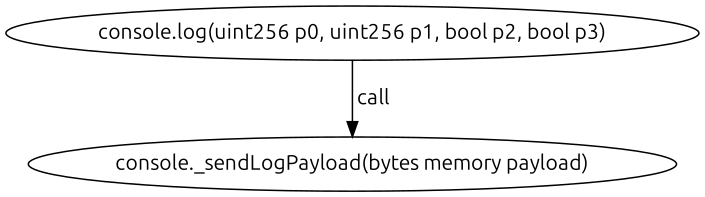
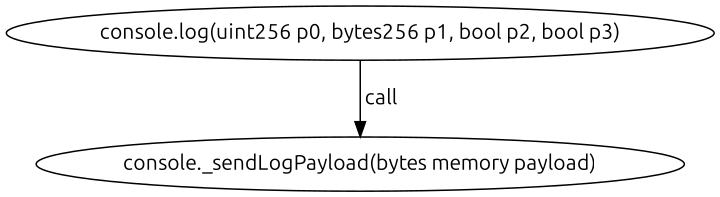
(352, 33) -> (360, 33)
